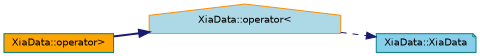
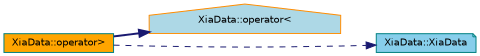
(354, 34) -> (240, 47)
